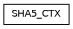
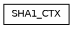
(36, 14) -> (36, 14)
